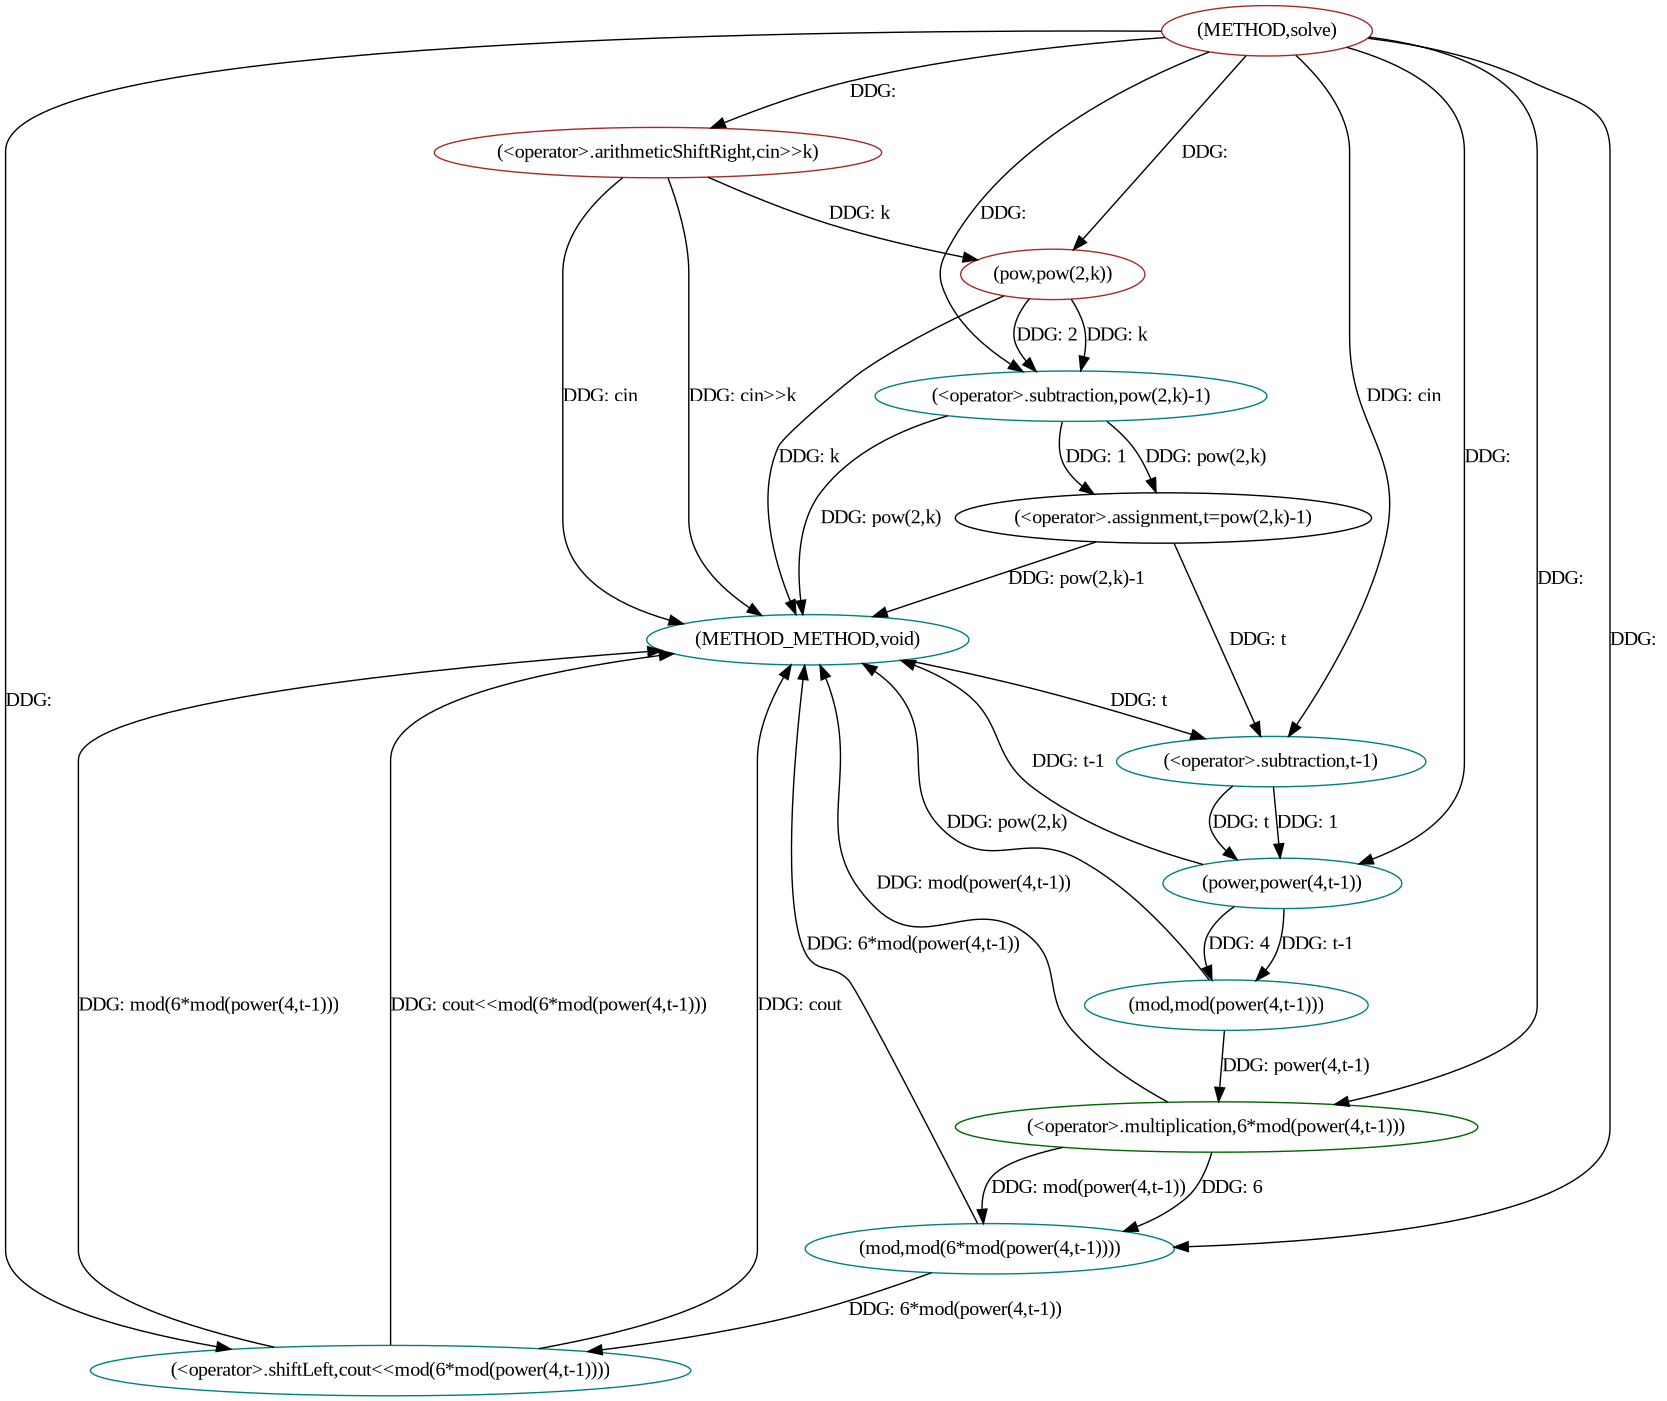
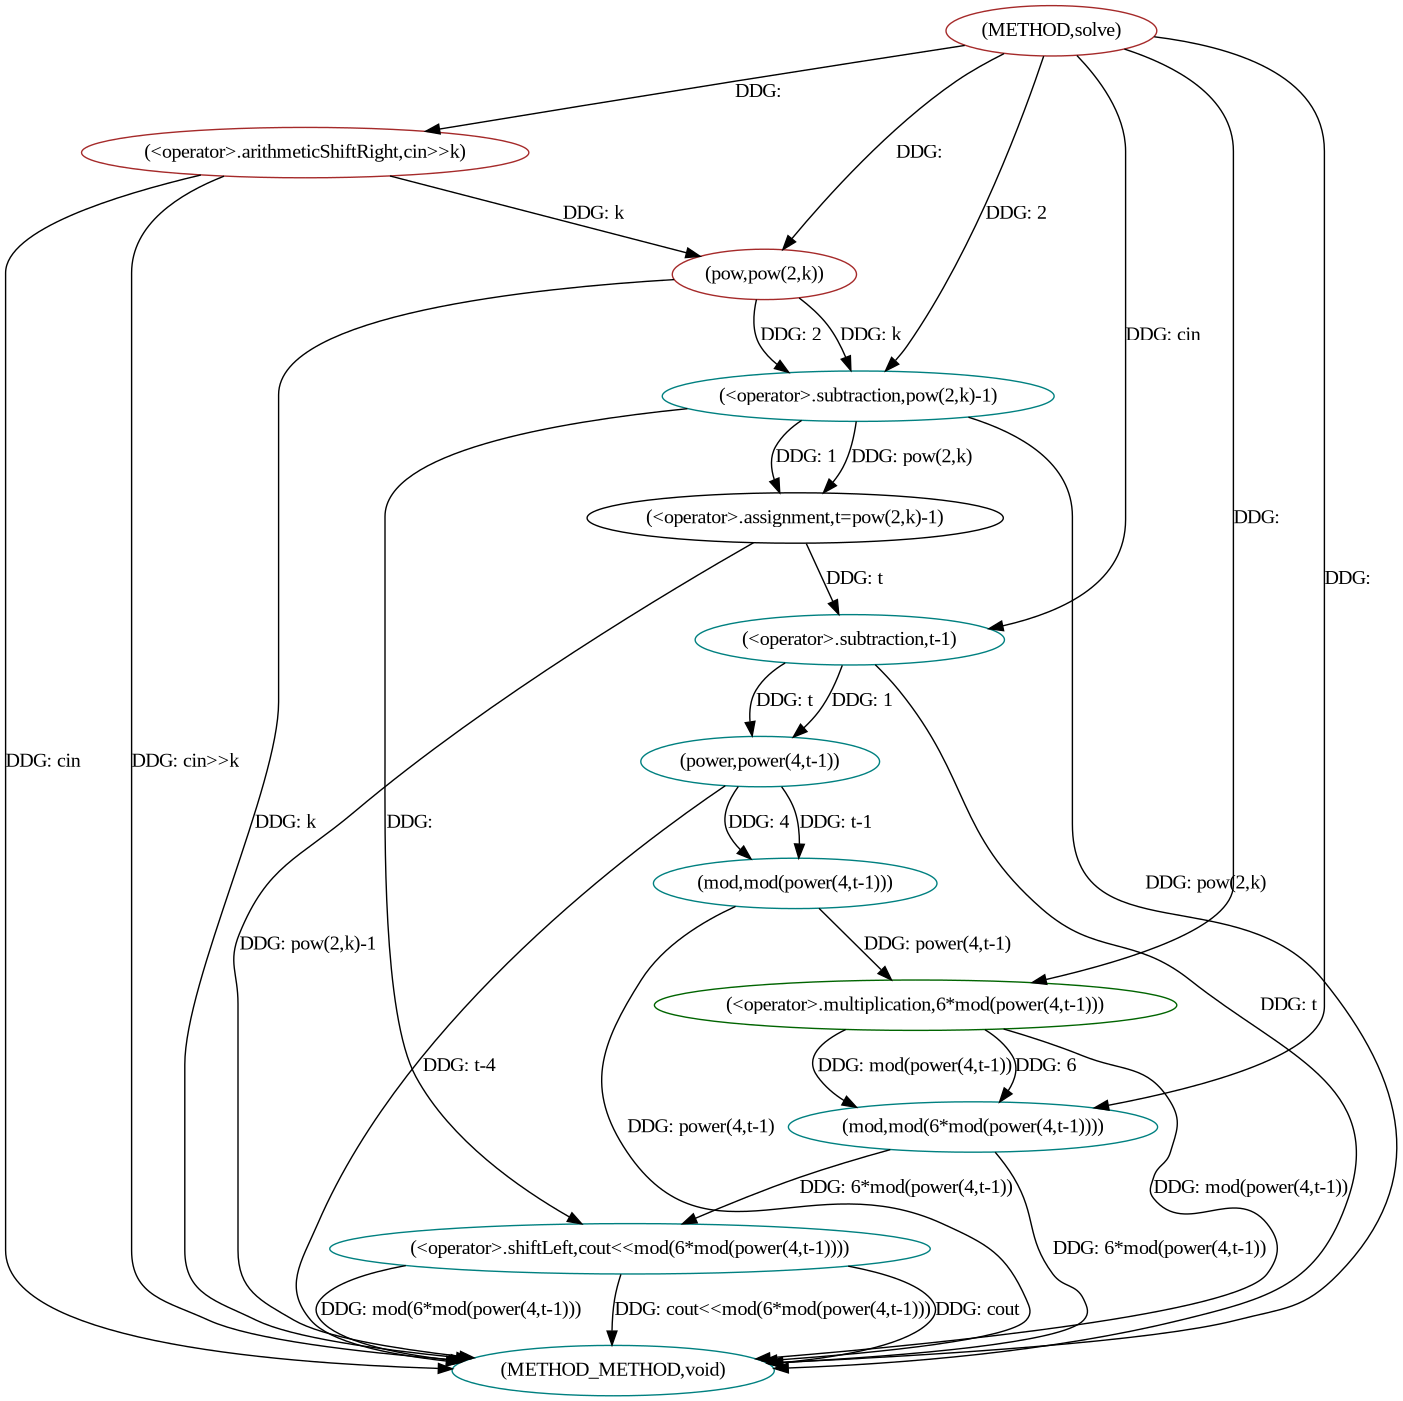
(1006, 214) -> (1016, 214)
(6, 233) -> (385, 735)
(1464, 444) -> none
(1049, 693) -> (1353, 1128)
(1068, 762) -> (459, 1066)
(1007, 822) -> (701, 1127)
